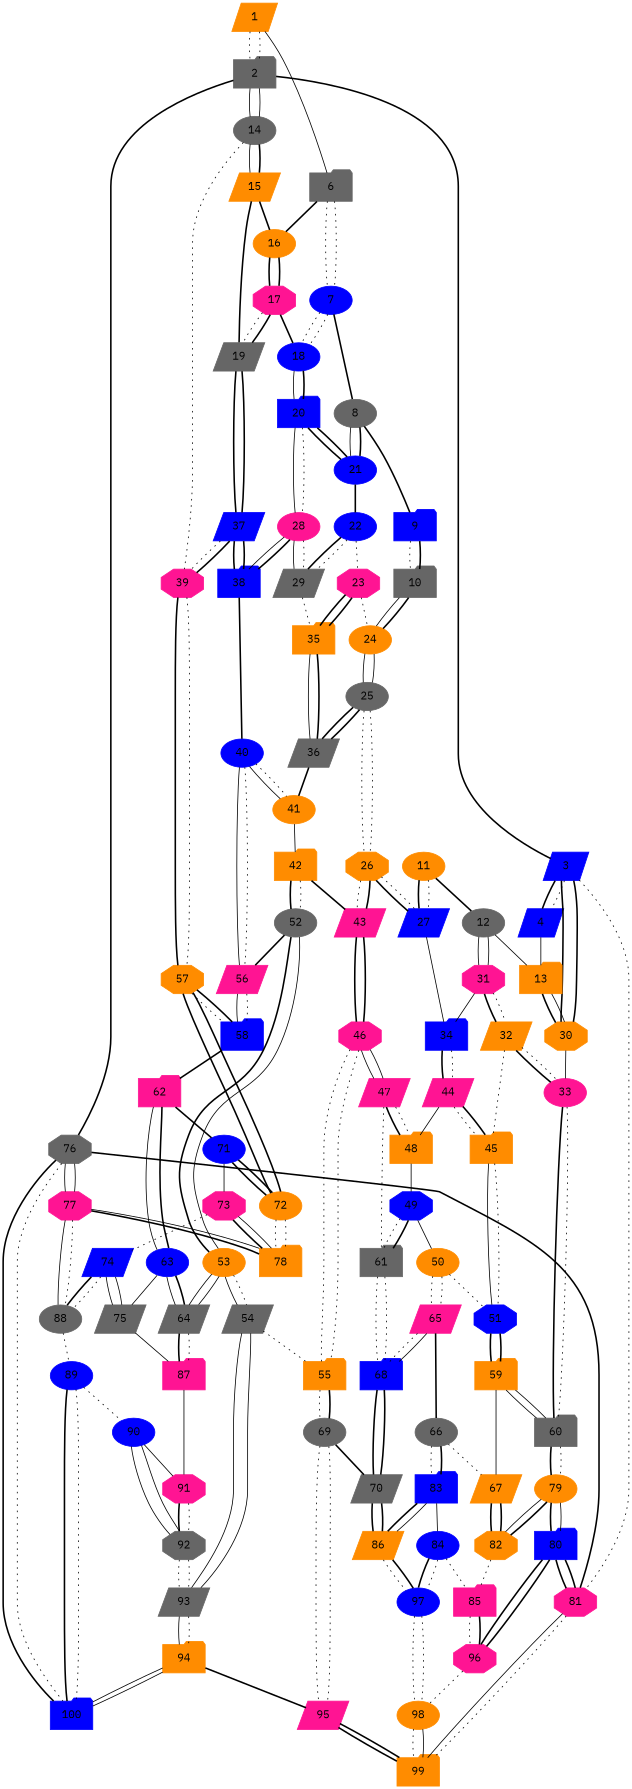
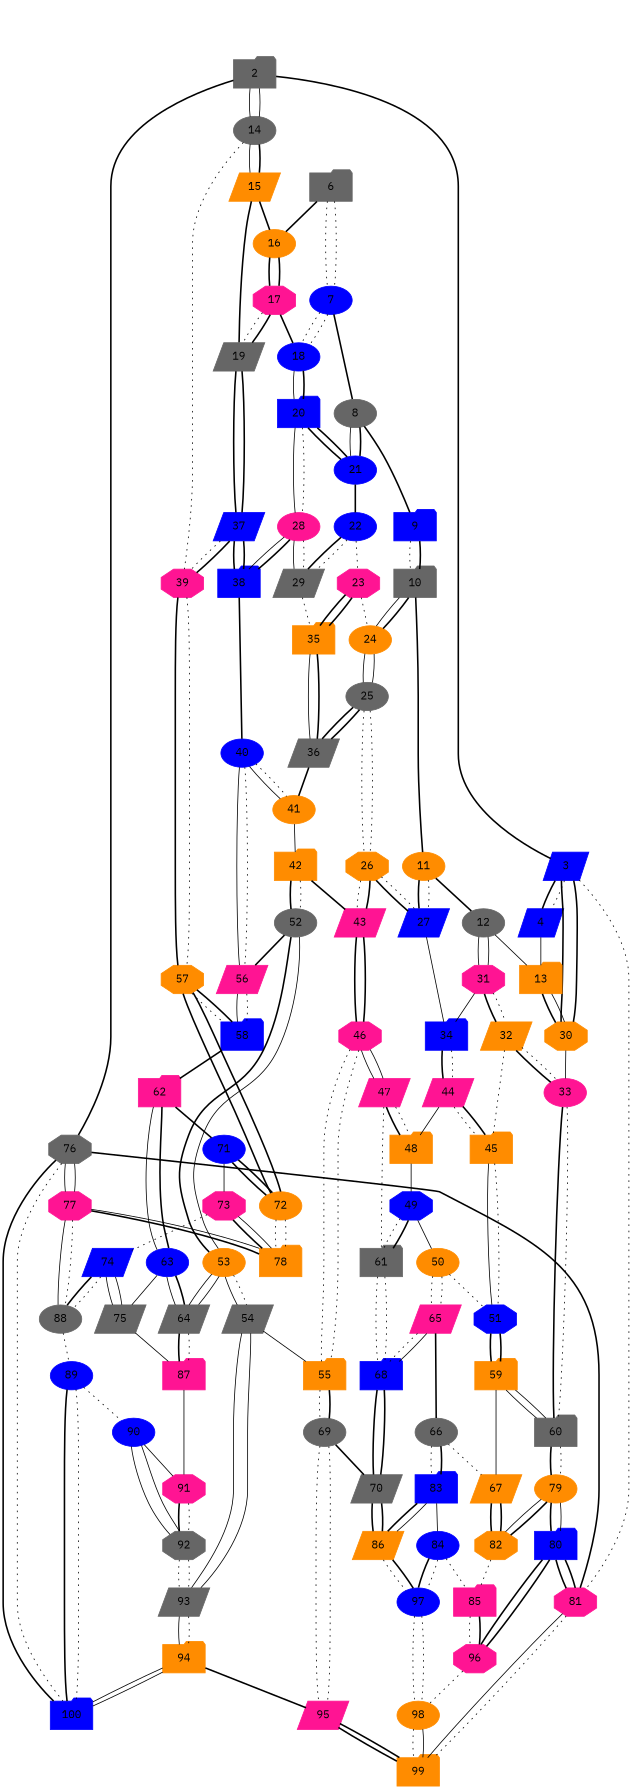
(255, 17) -> none
none -> (418, 725)
(285, 1346) -> (285, 1346)
